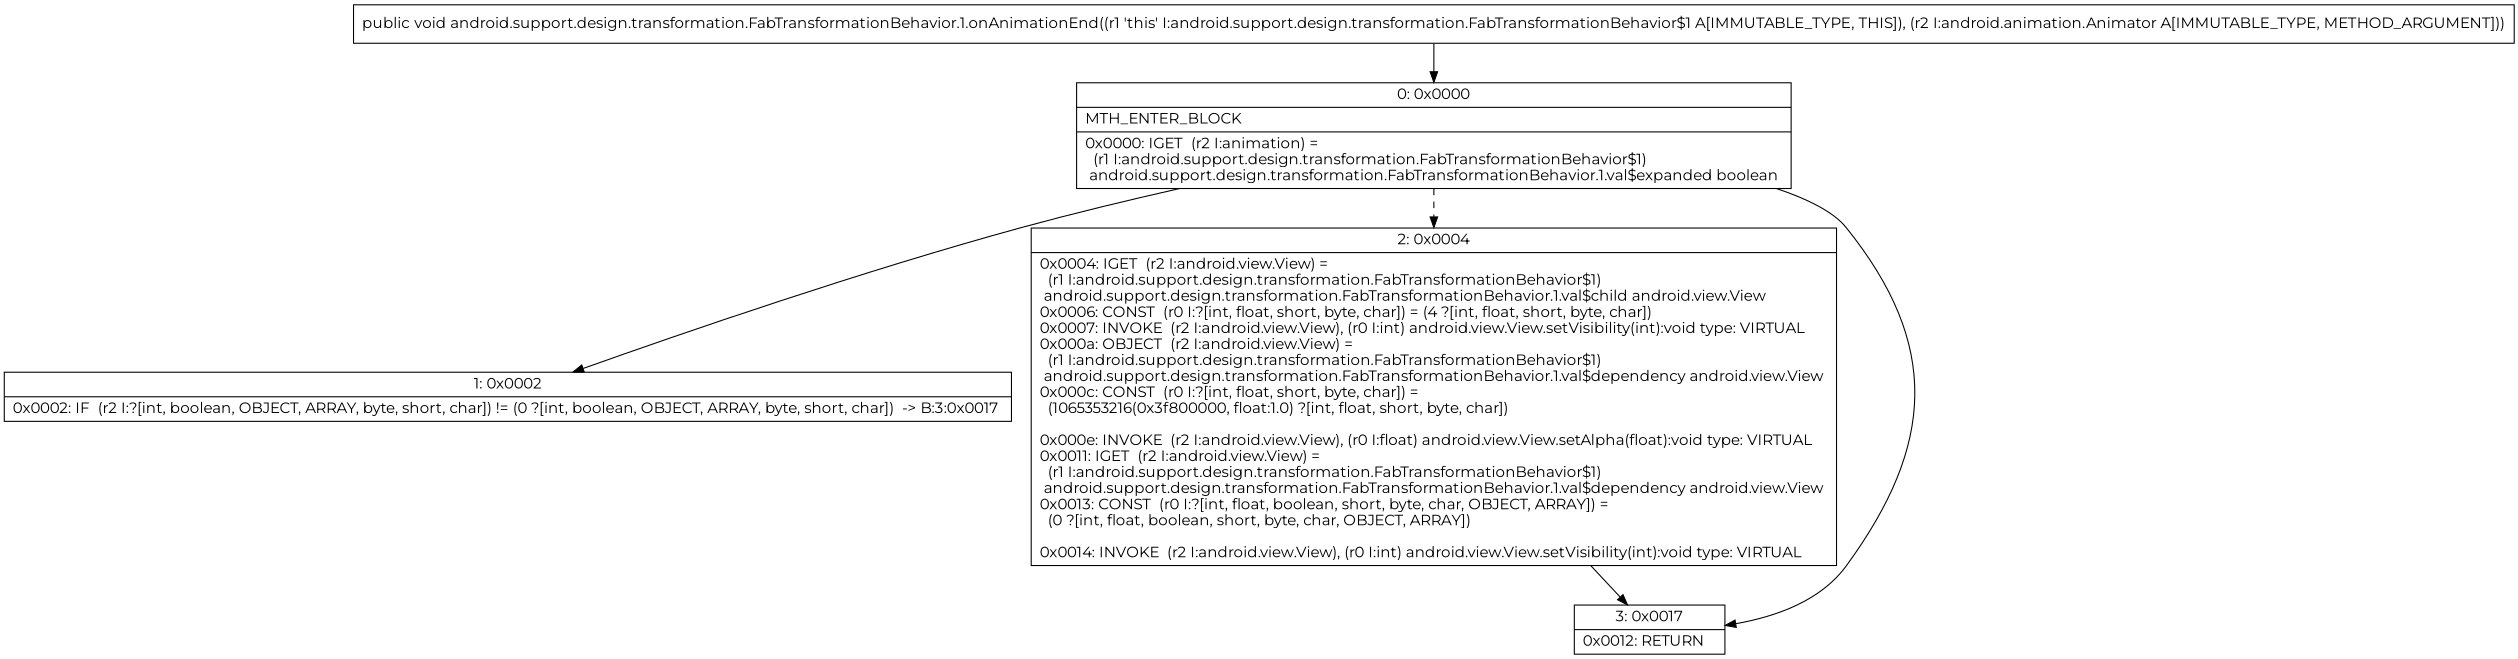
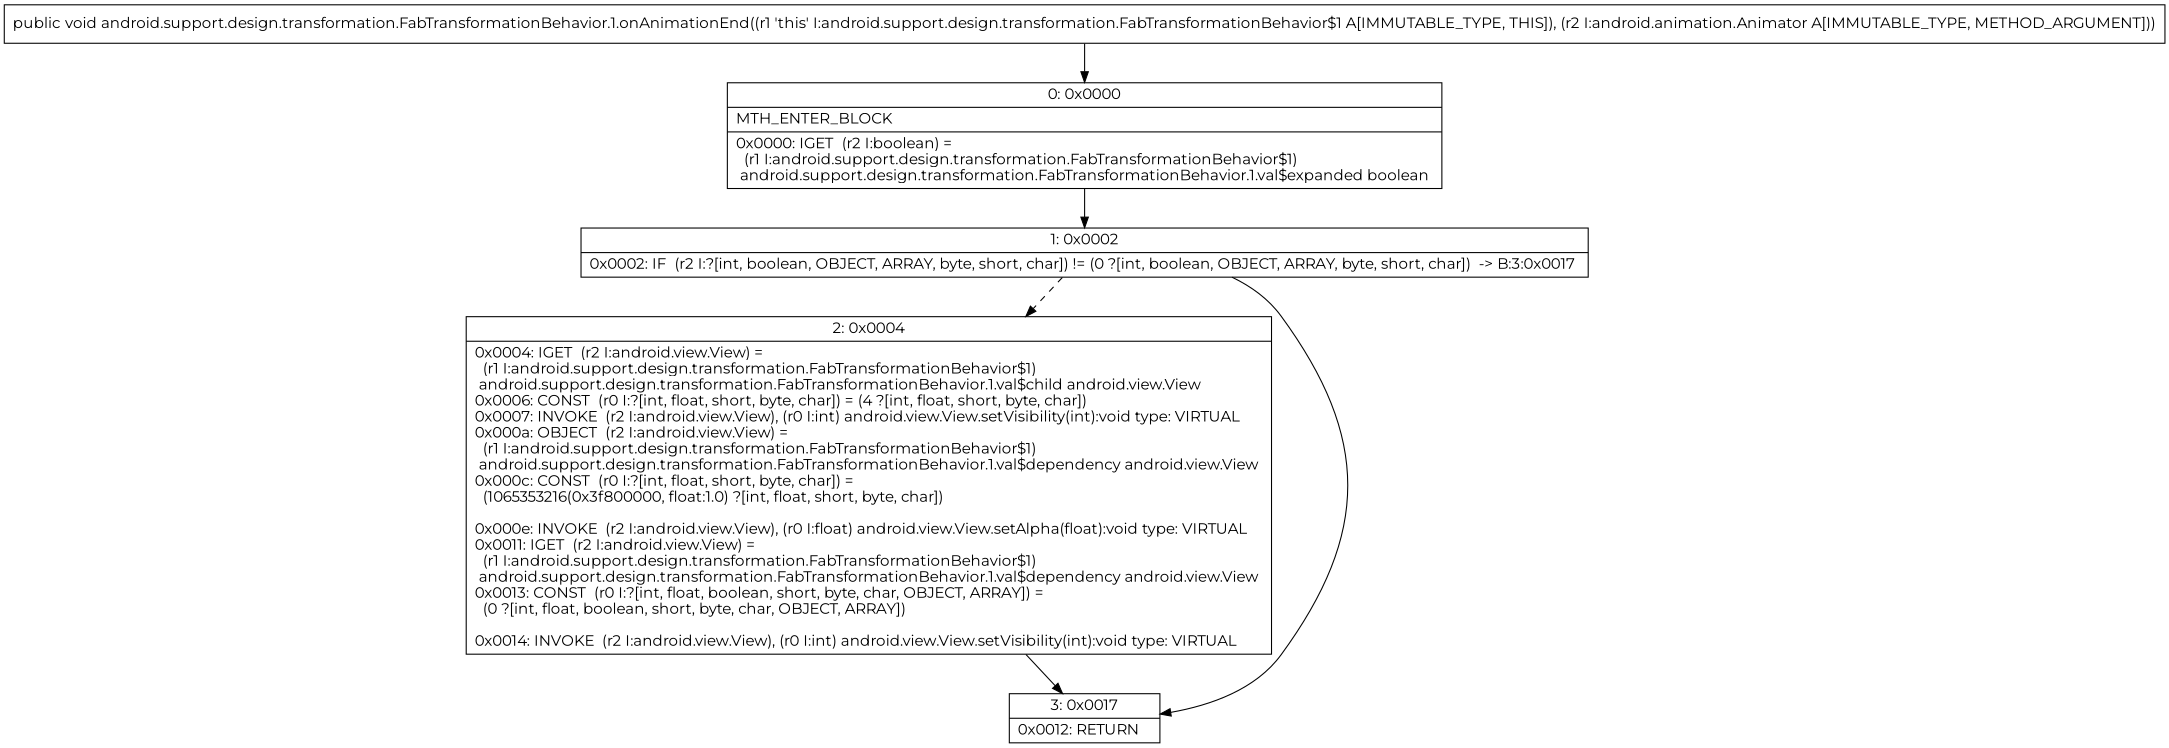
(1204, 144) -> (846, 144)
(1434, 203) -> (1048, 293)
(1912, 420) -> (1345, 517)
